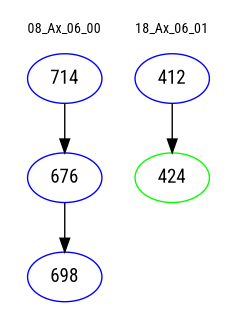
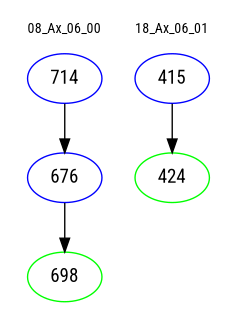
(172, 79) -> (172, 79)
(65, 277) -> (65, 277)
